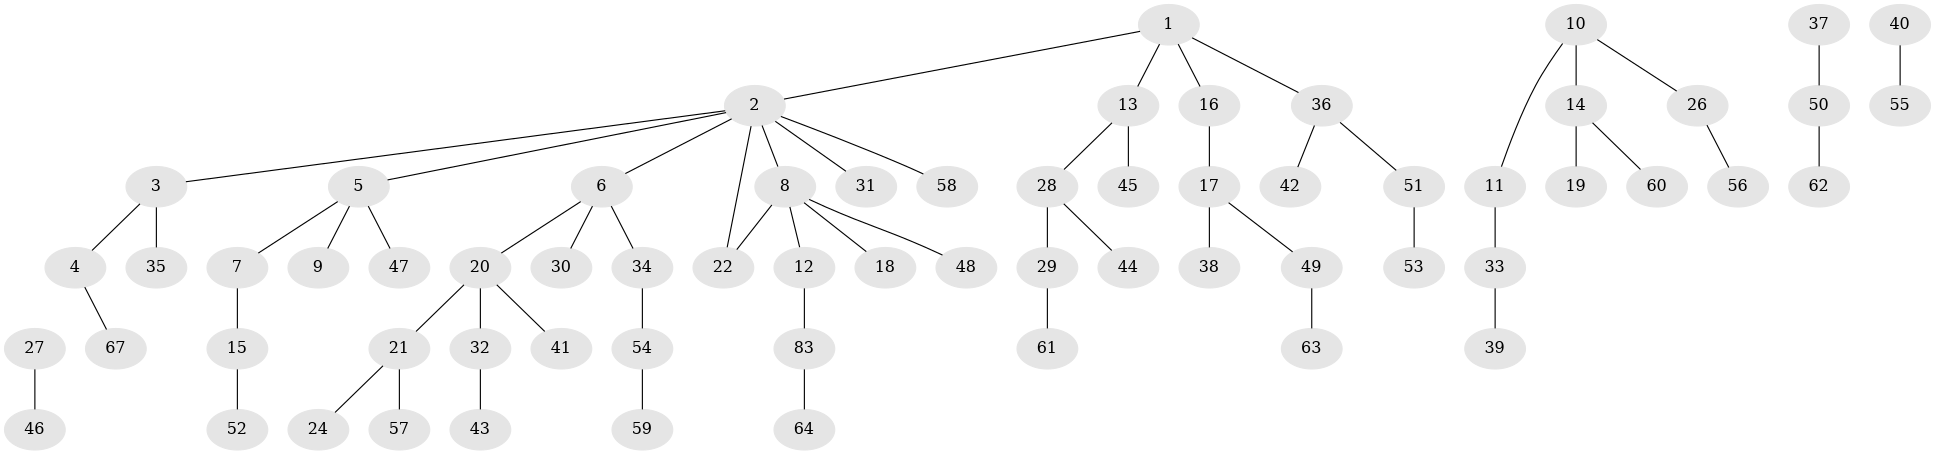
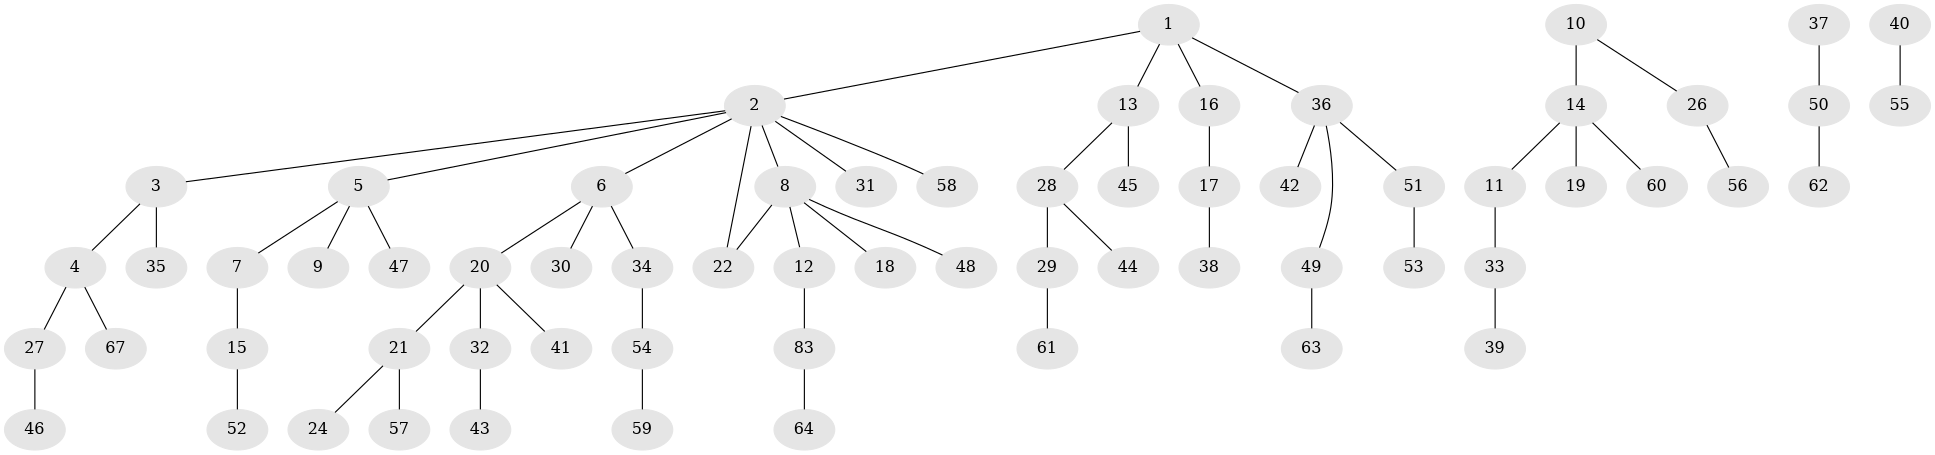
(1527, 103) -> (1536, 146)
(1261, 227) -> (1333, 187)
none -> (55, 308)
